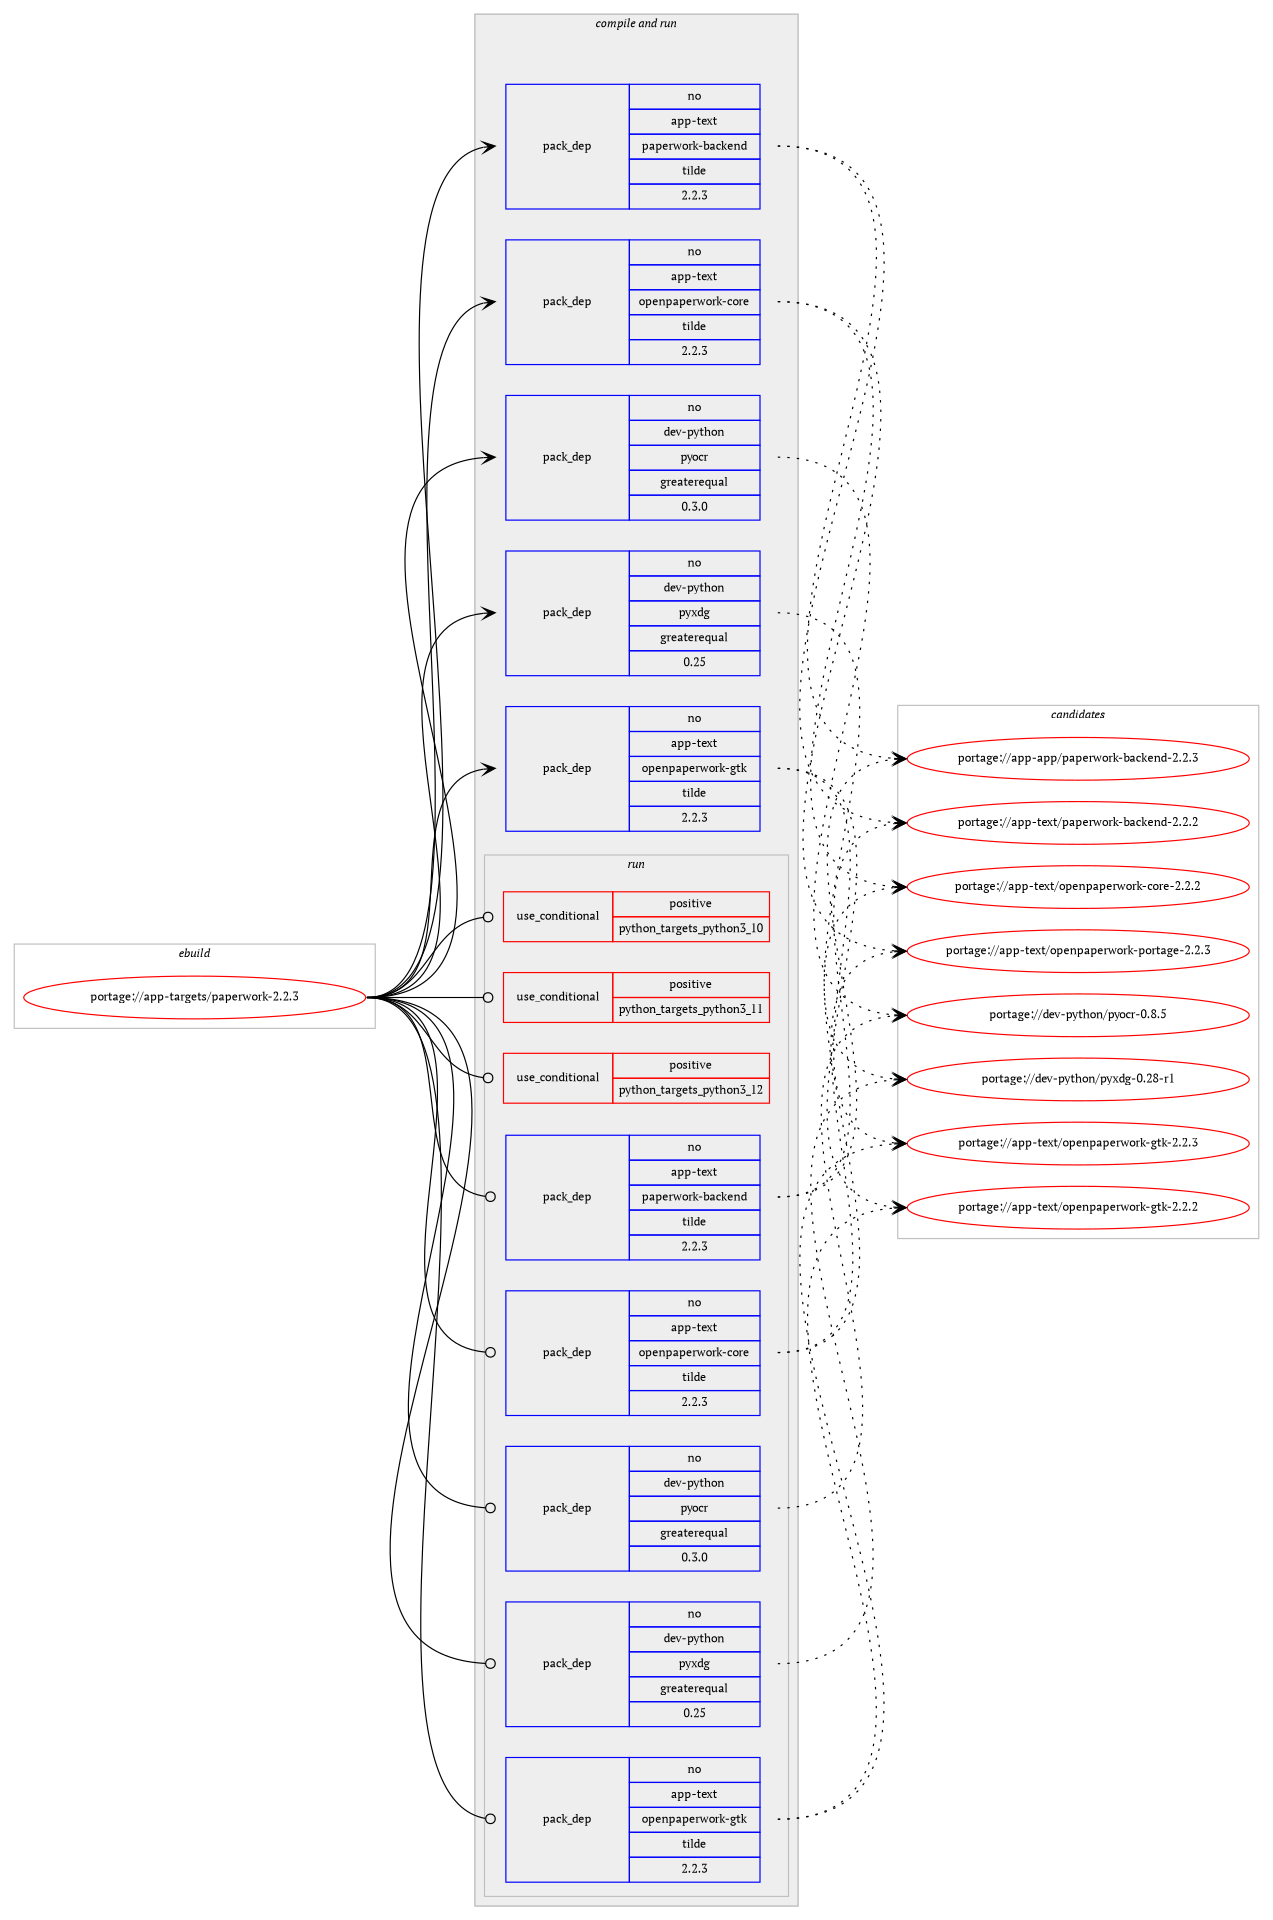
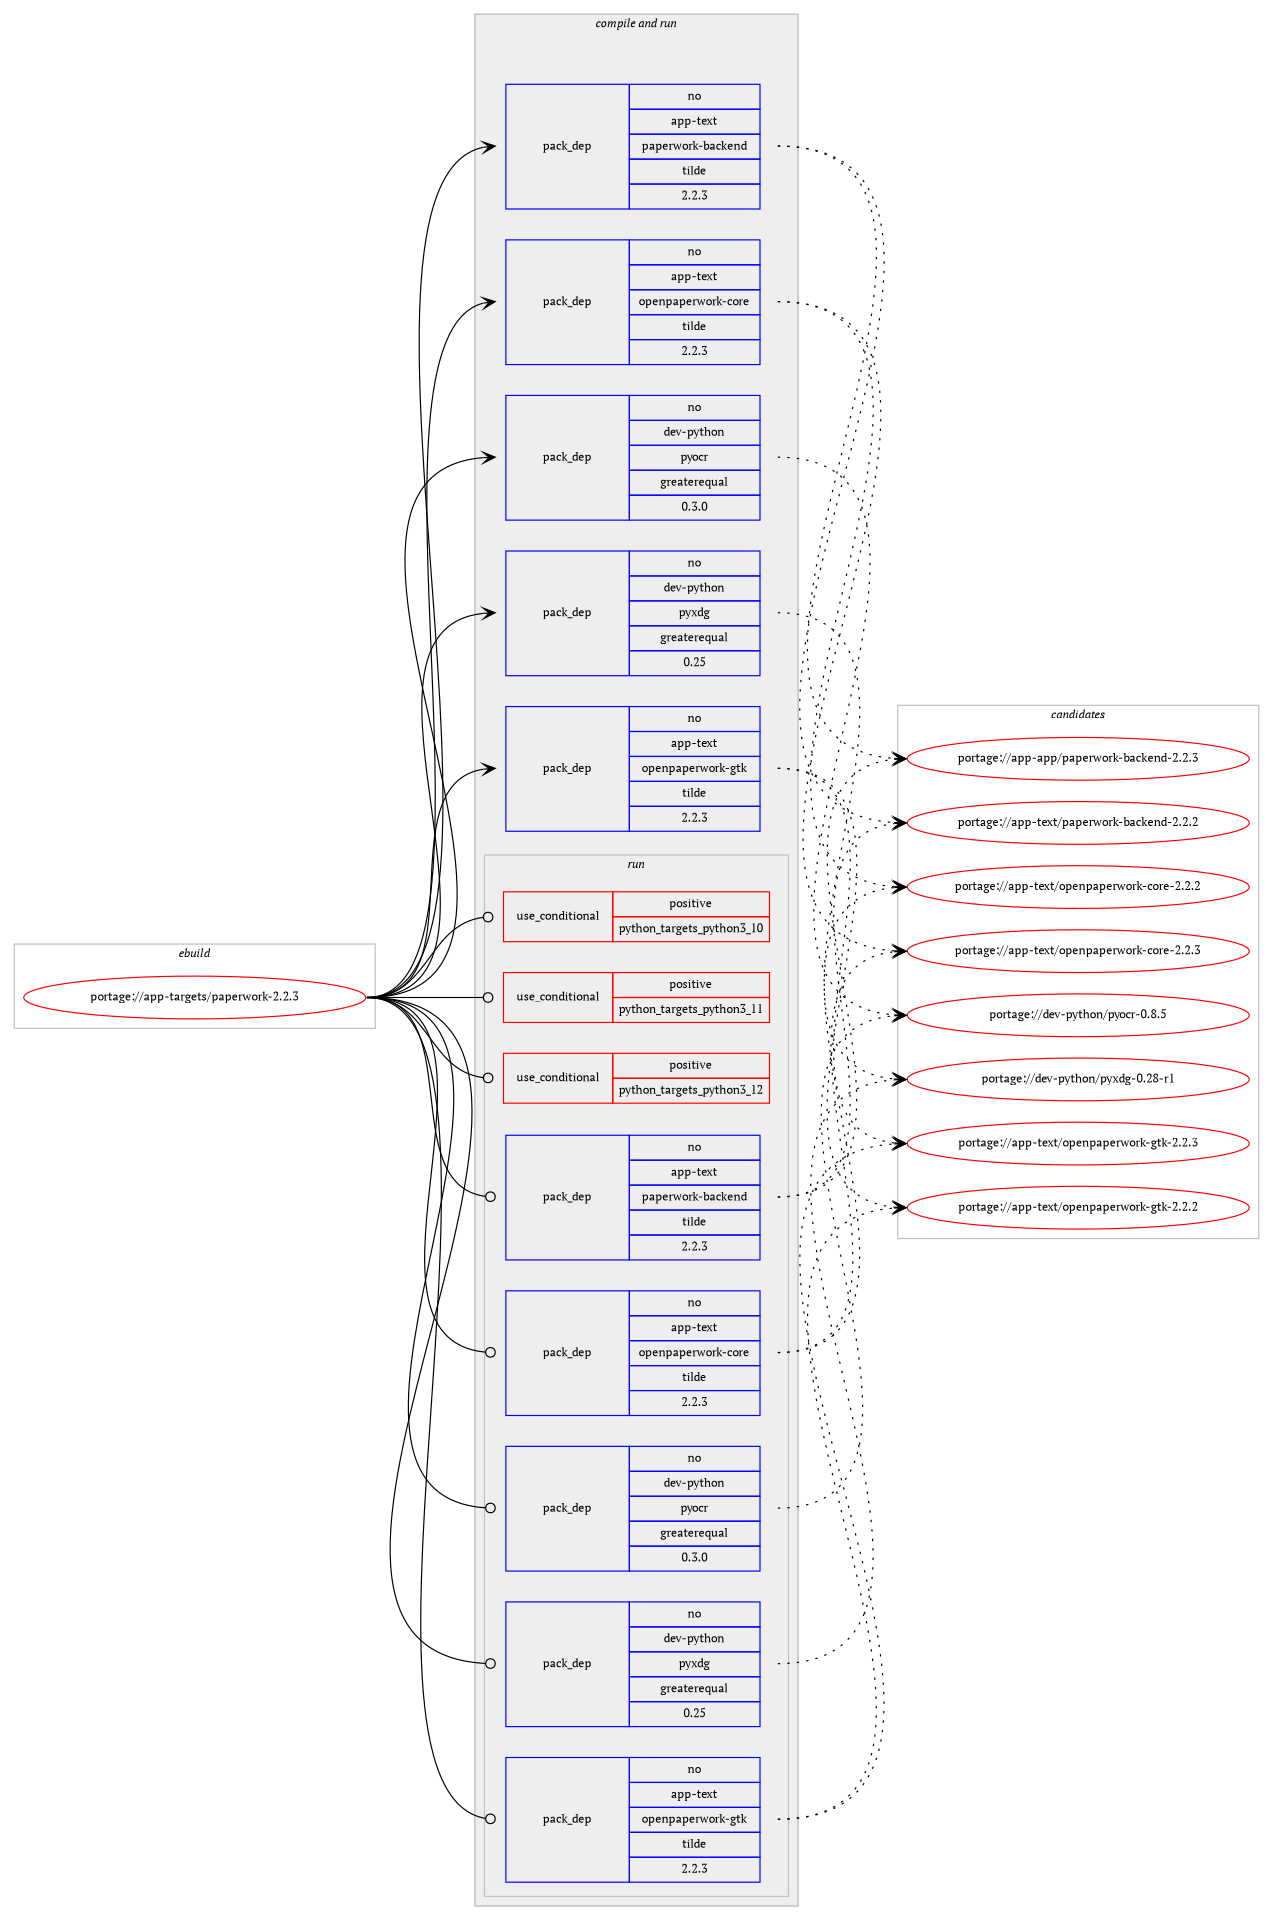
(1078, 951) -> (1078, 951)
